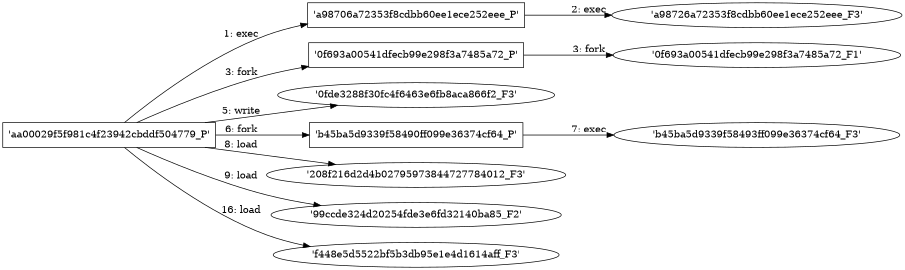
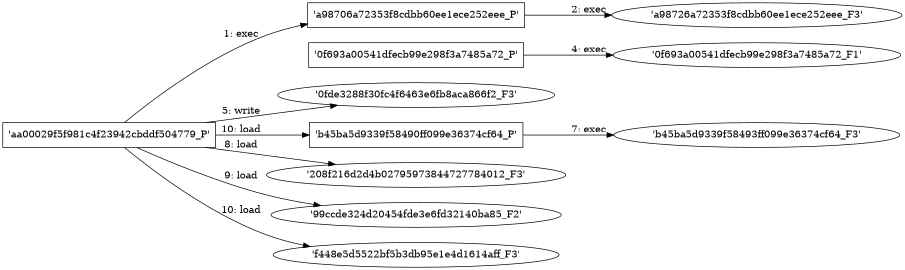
(589, 50) -> (589, 50)
(218, 90) -> none
(241, 130) -> (241, 130)
(241, 210) -> (241, 210)
(416, 215) -> (416, 215)
